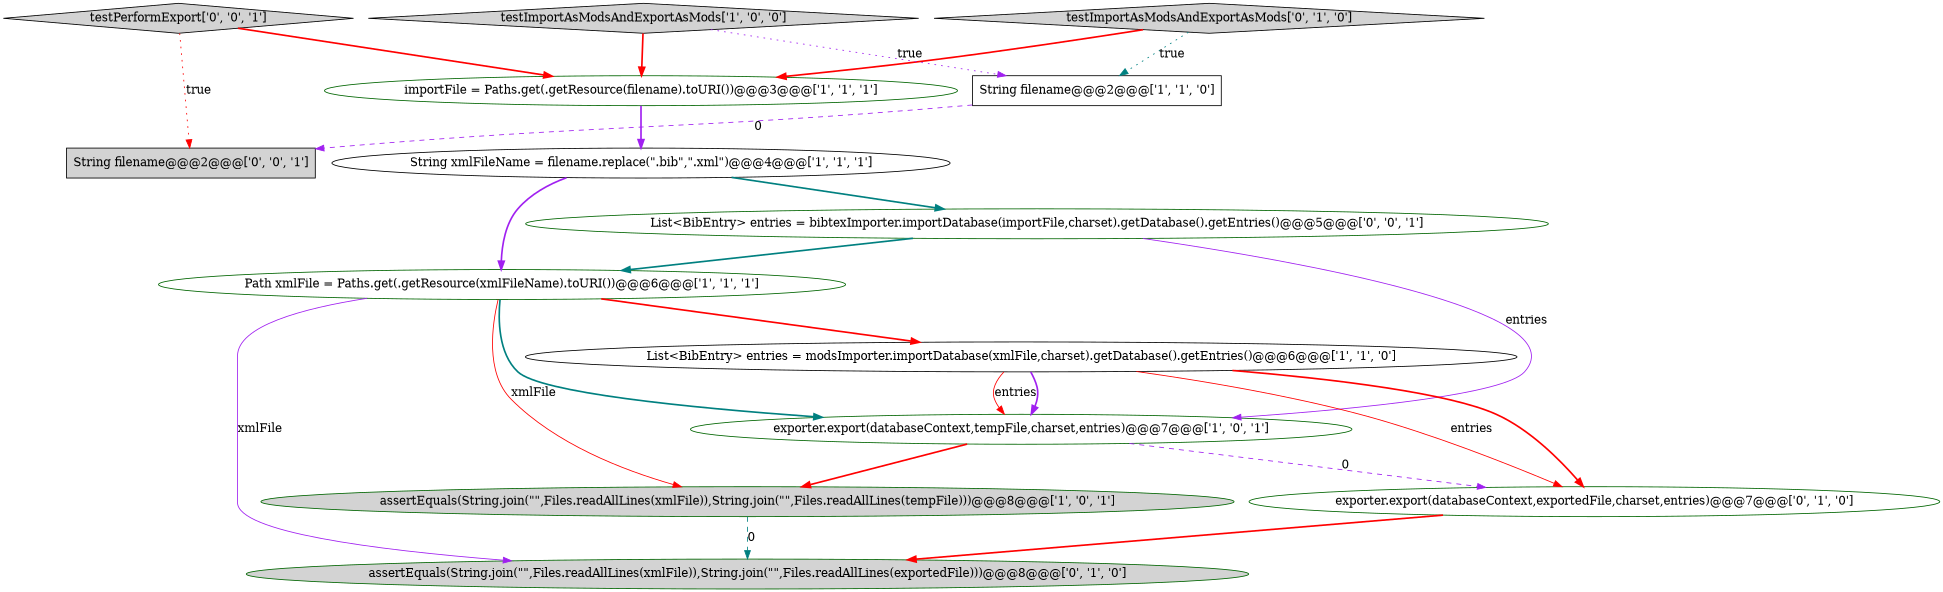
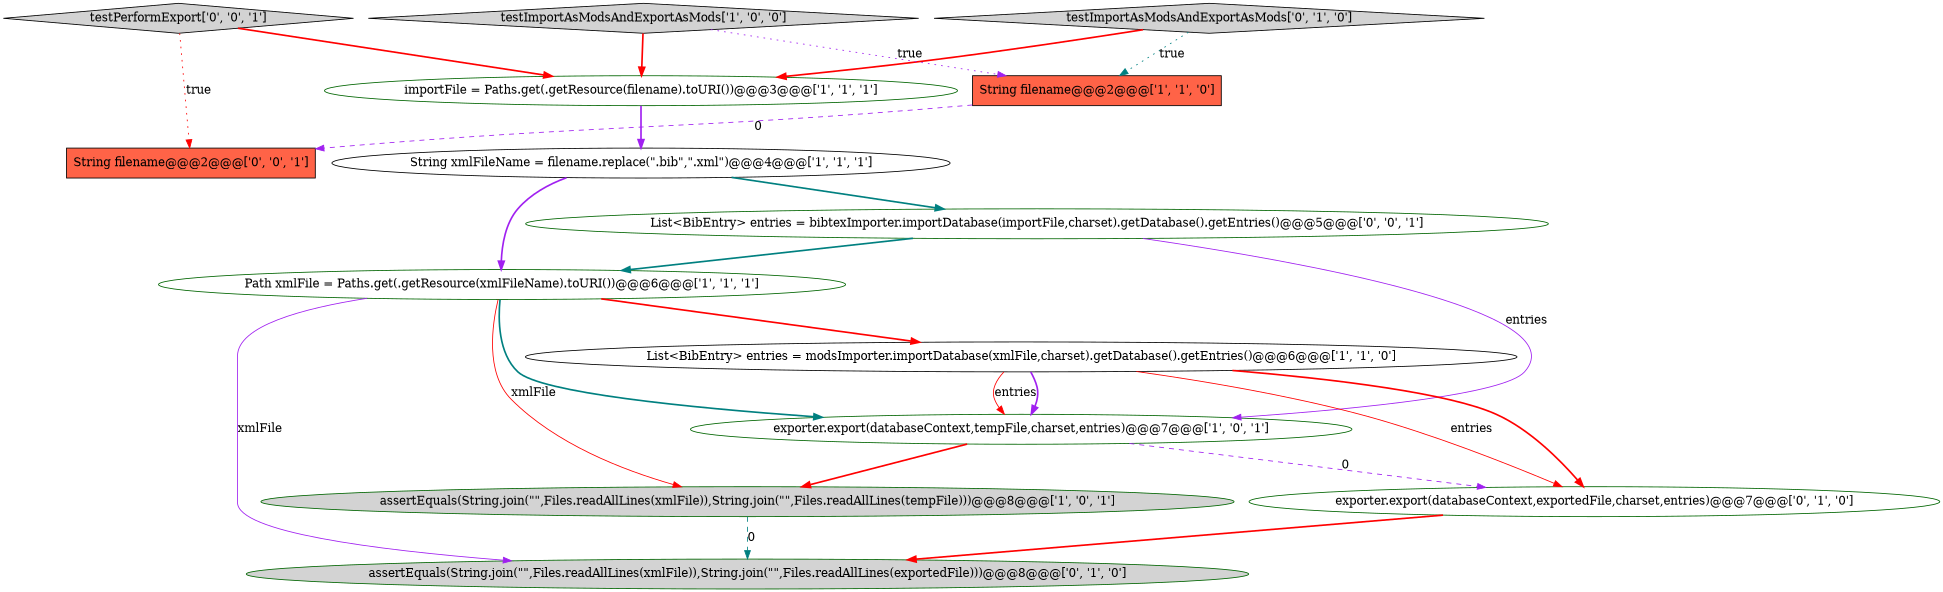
(1097, 91) -> (1097, 91)
(191, 163) -> (191, 163)
